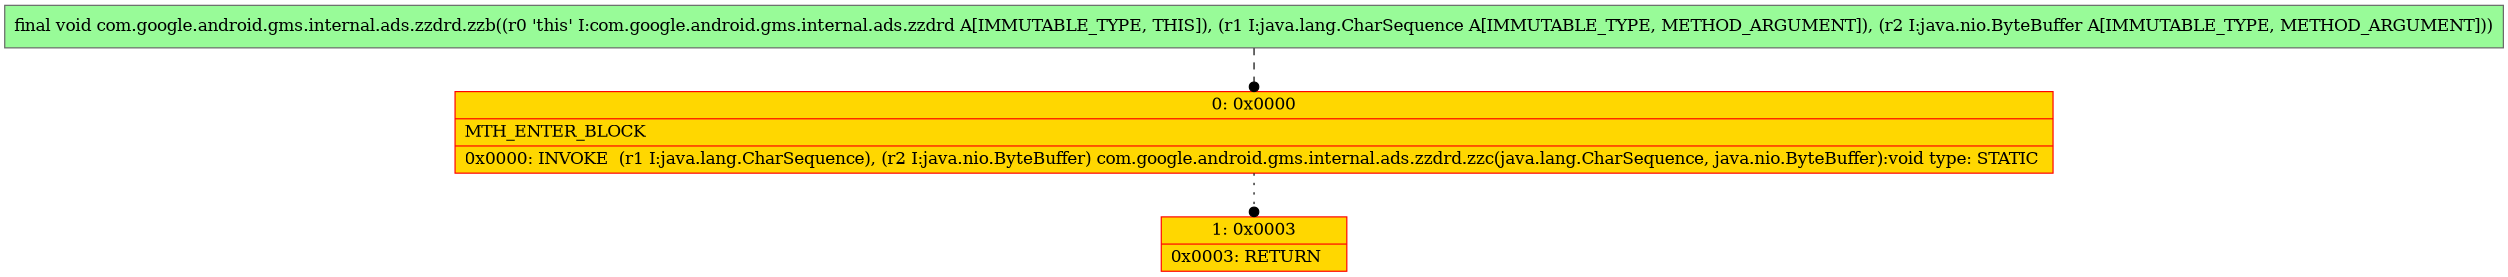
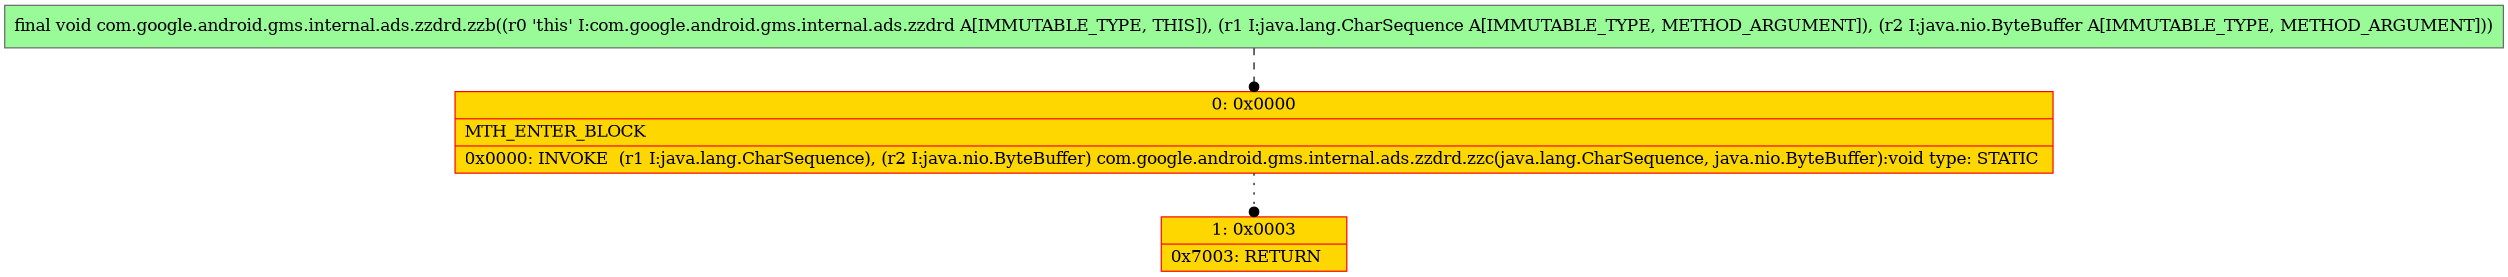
(1254, 257) -> (1254, 257)
